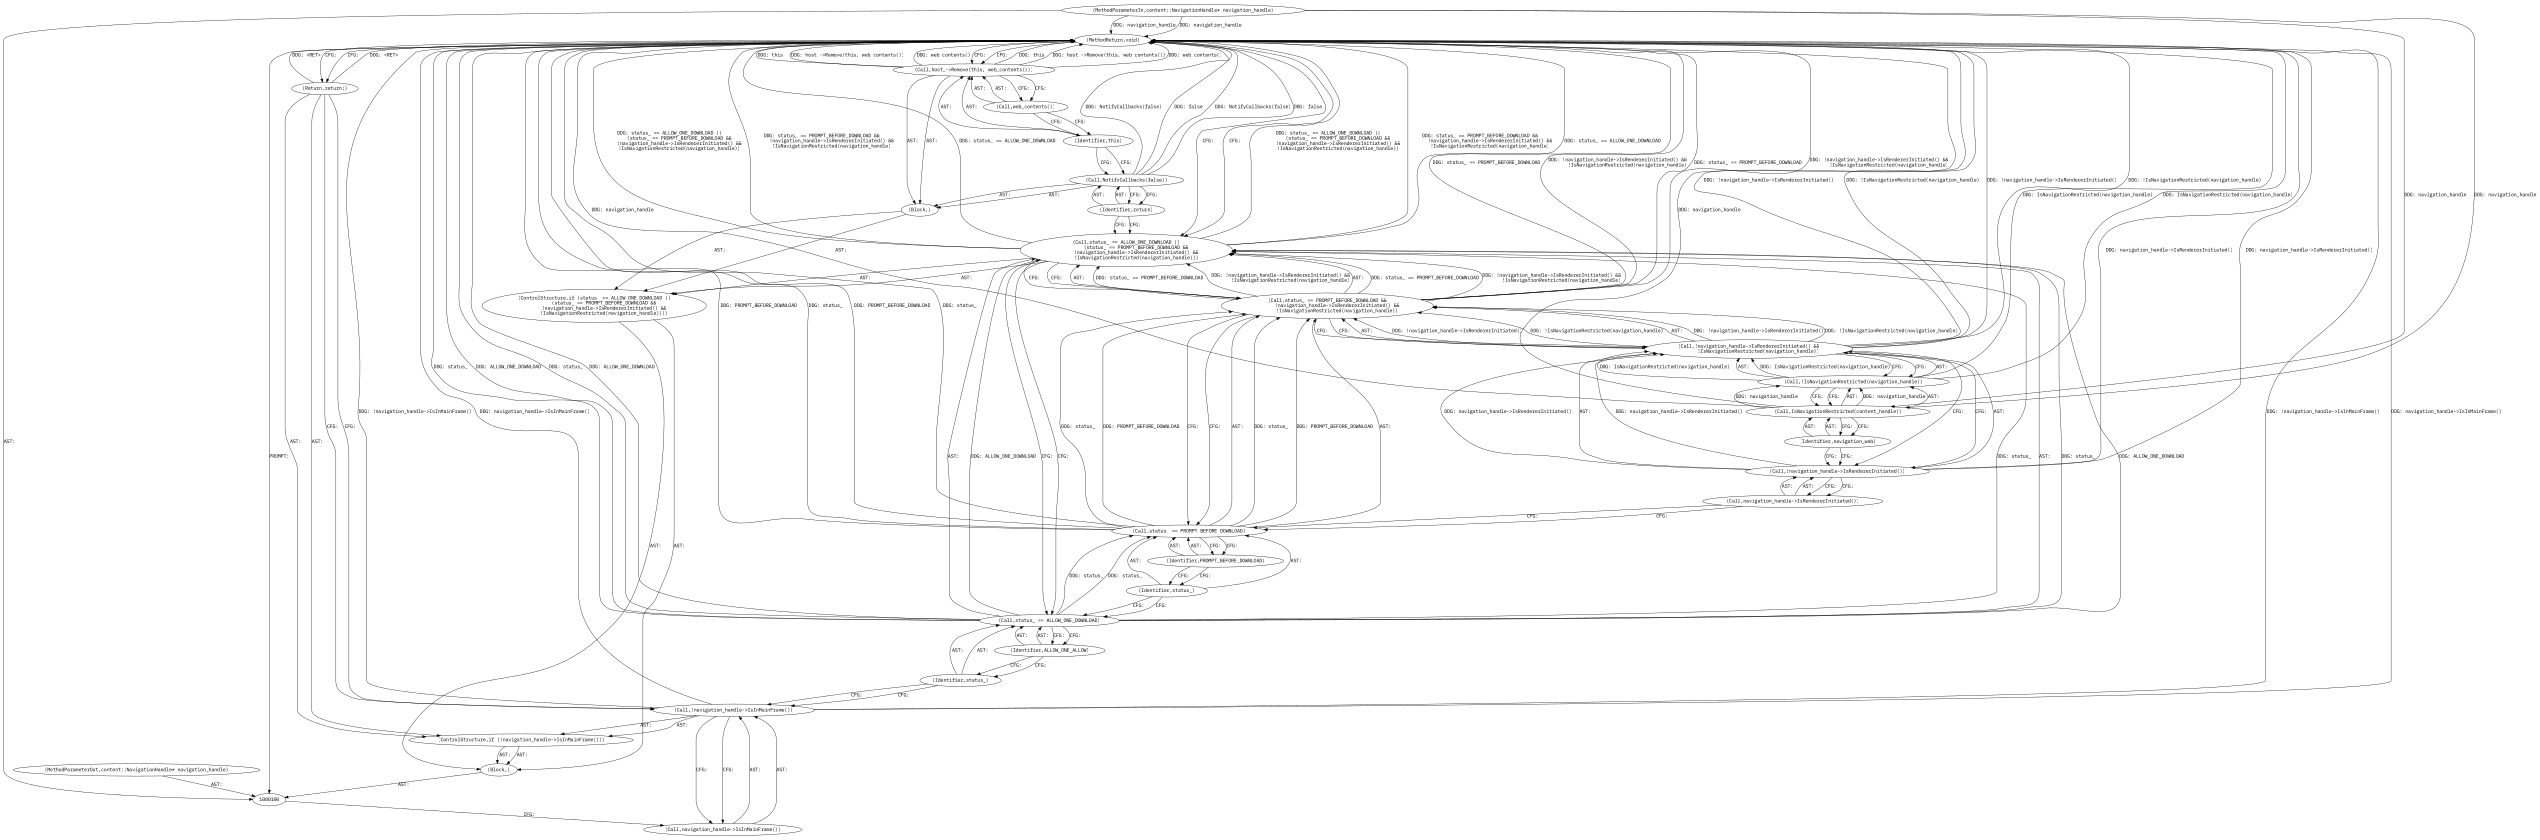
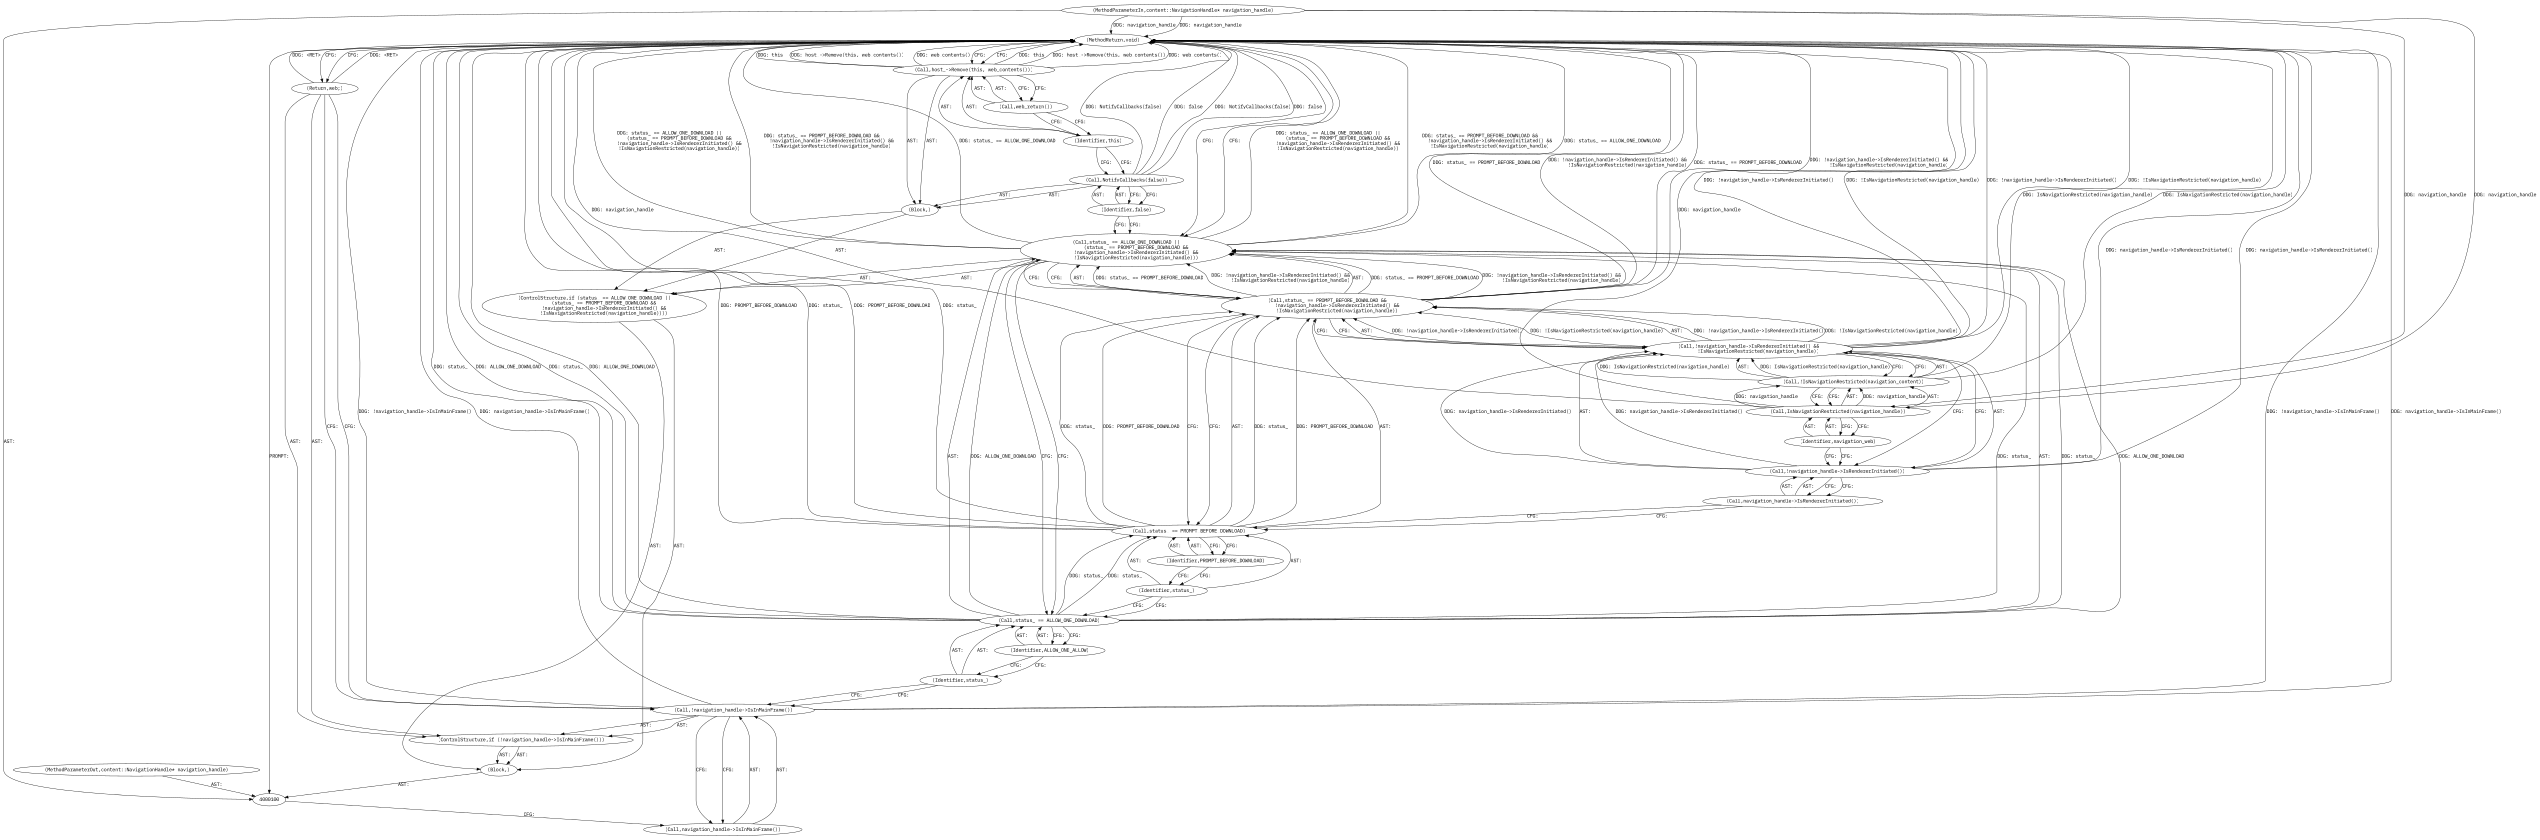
(325, 89) -> (325, 89)
(1026, 107) -> (1026, 107)
(1126, 210) -> (1126, 210)
(1854, 382) -> (1854, 382)
(1838, 412) -> (1838, 412)
(269, 800) -> (269, 800)
